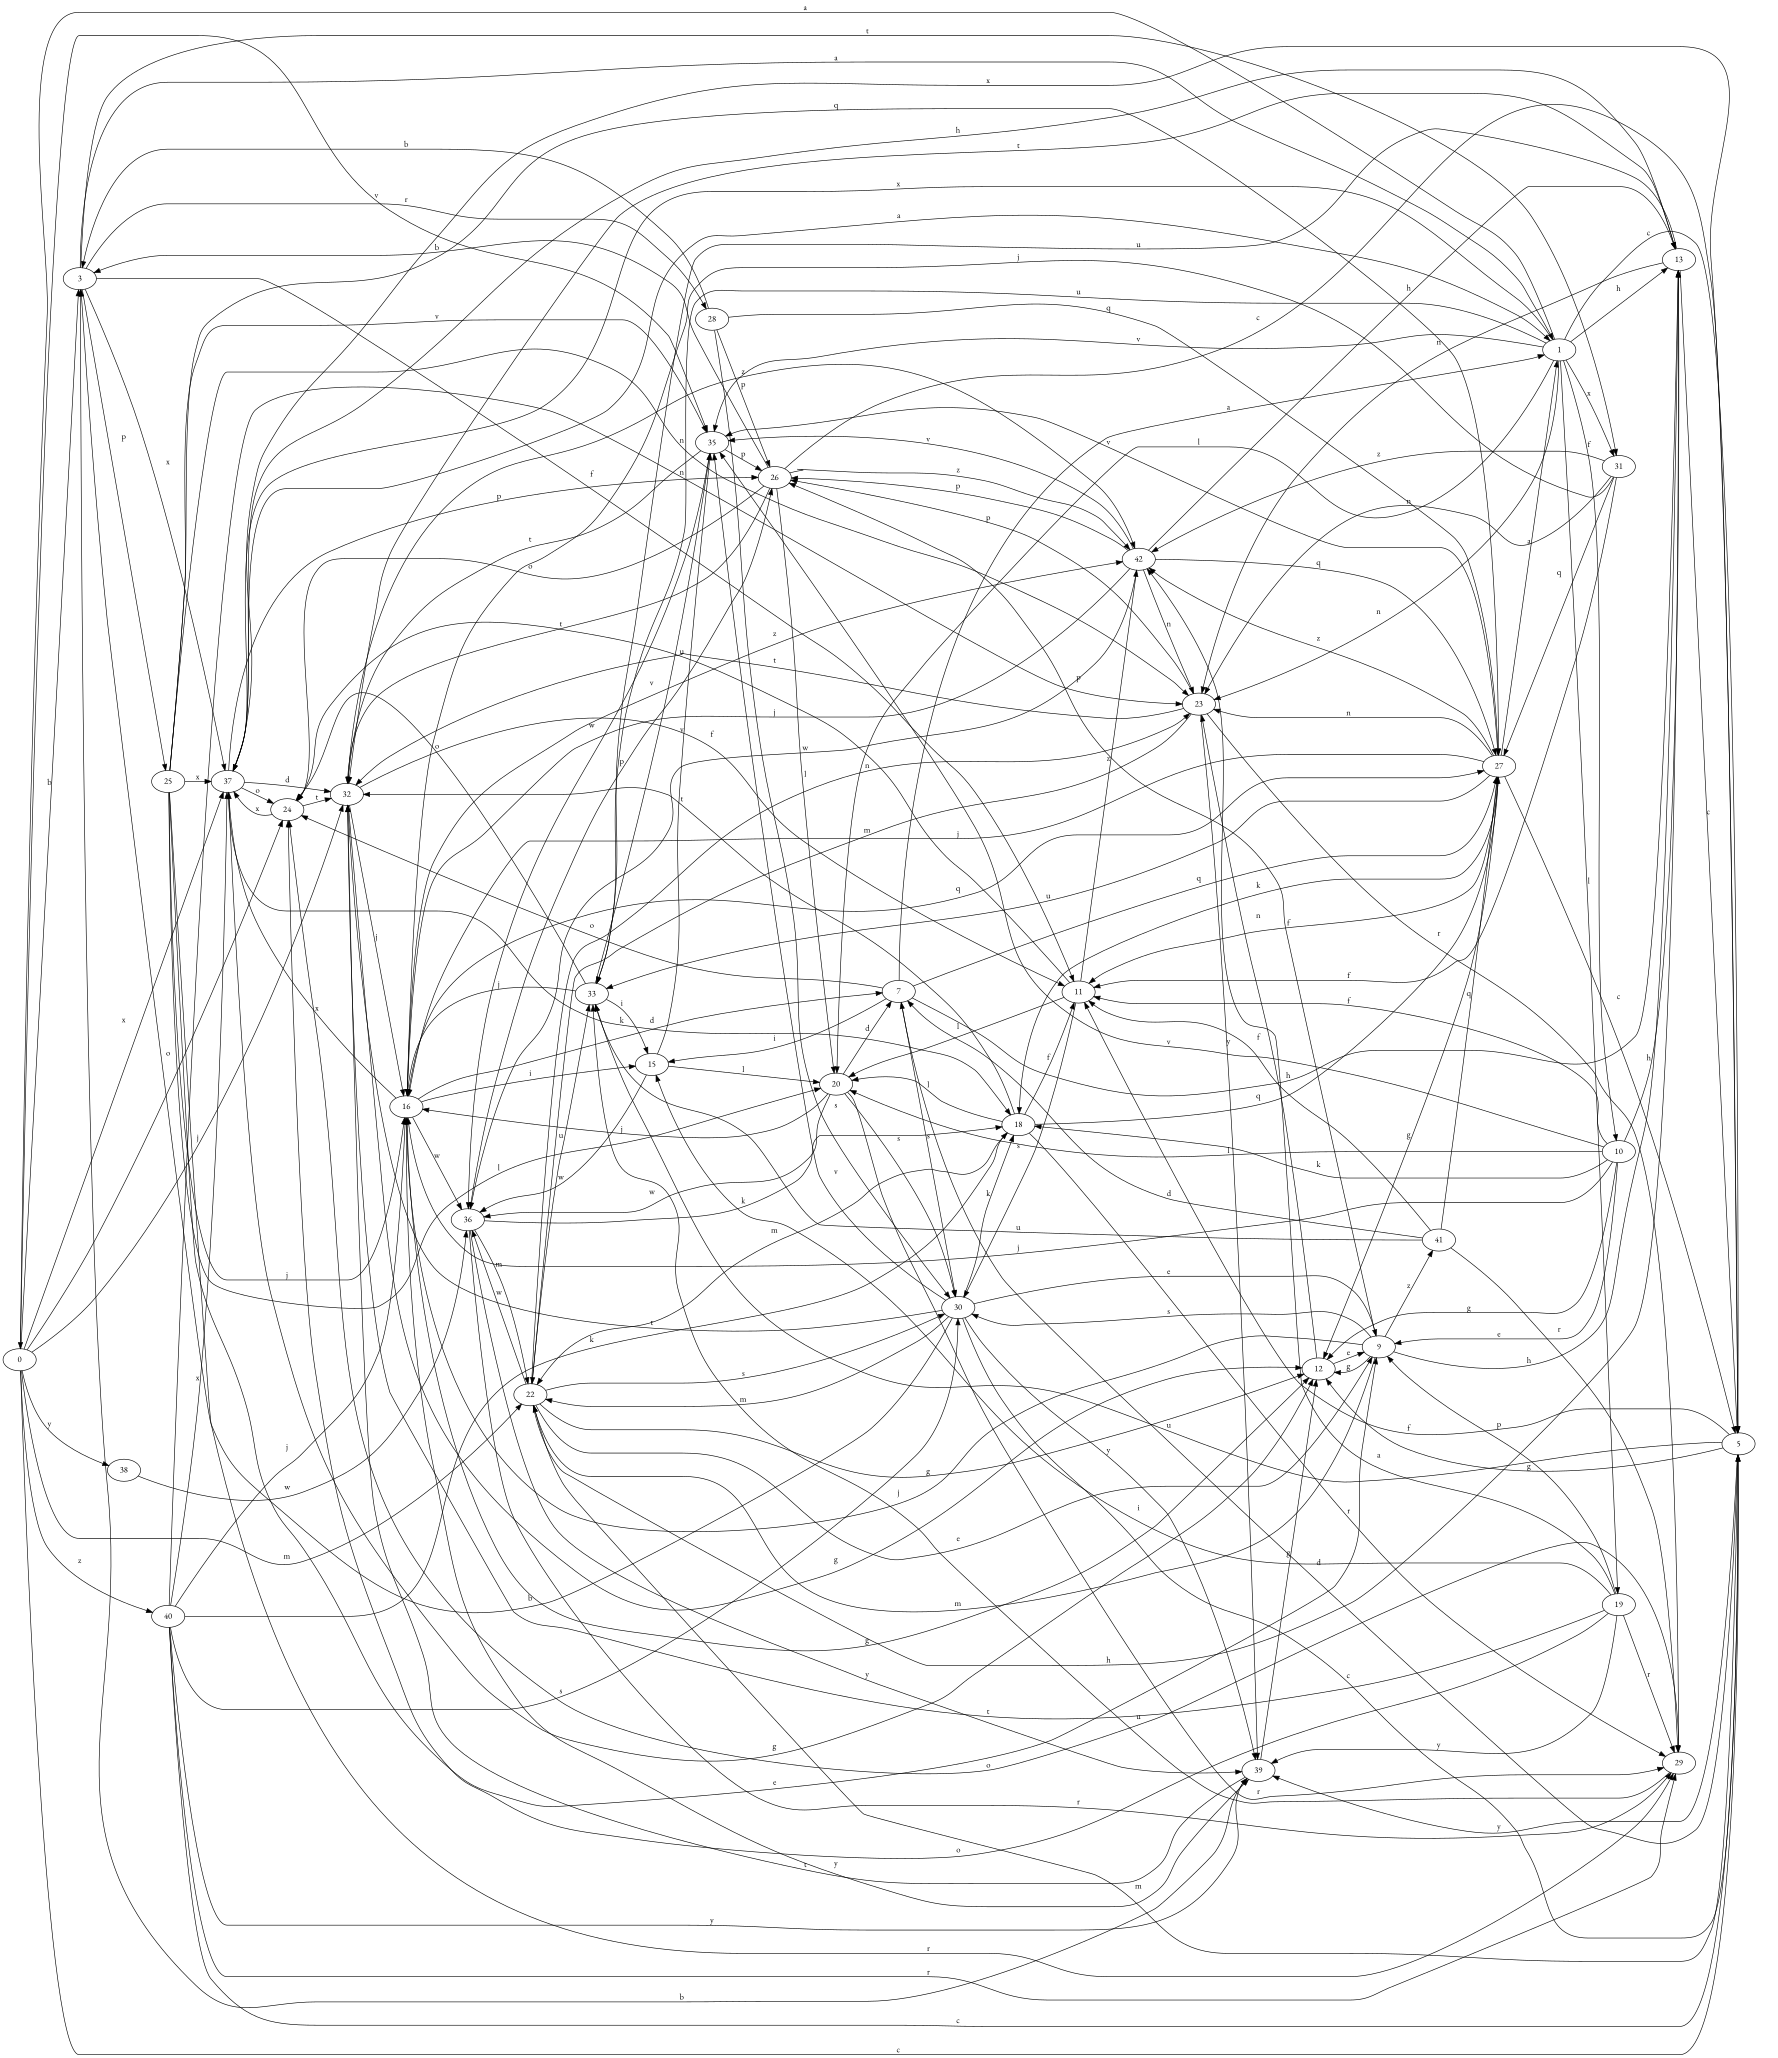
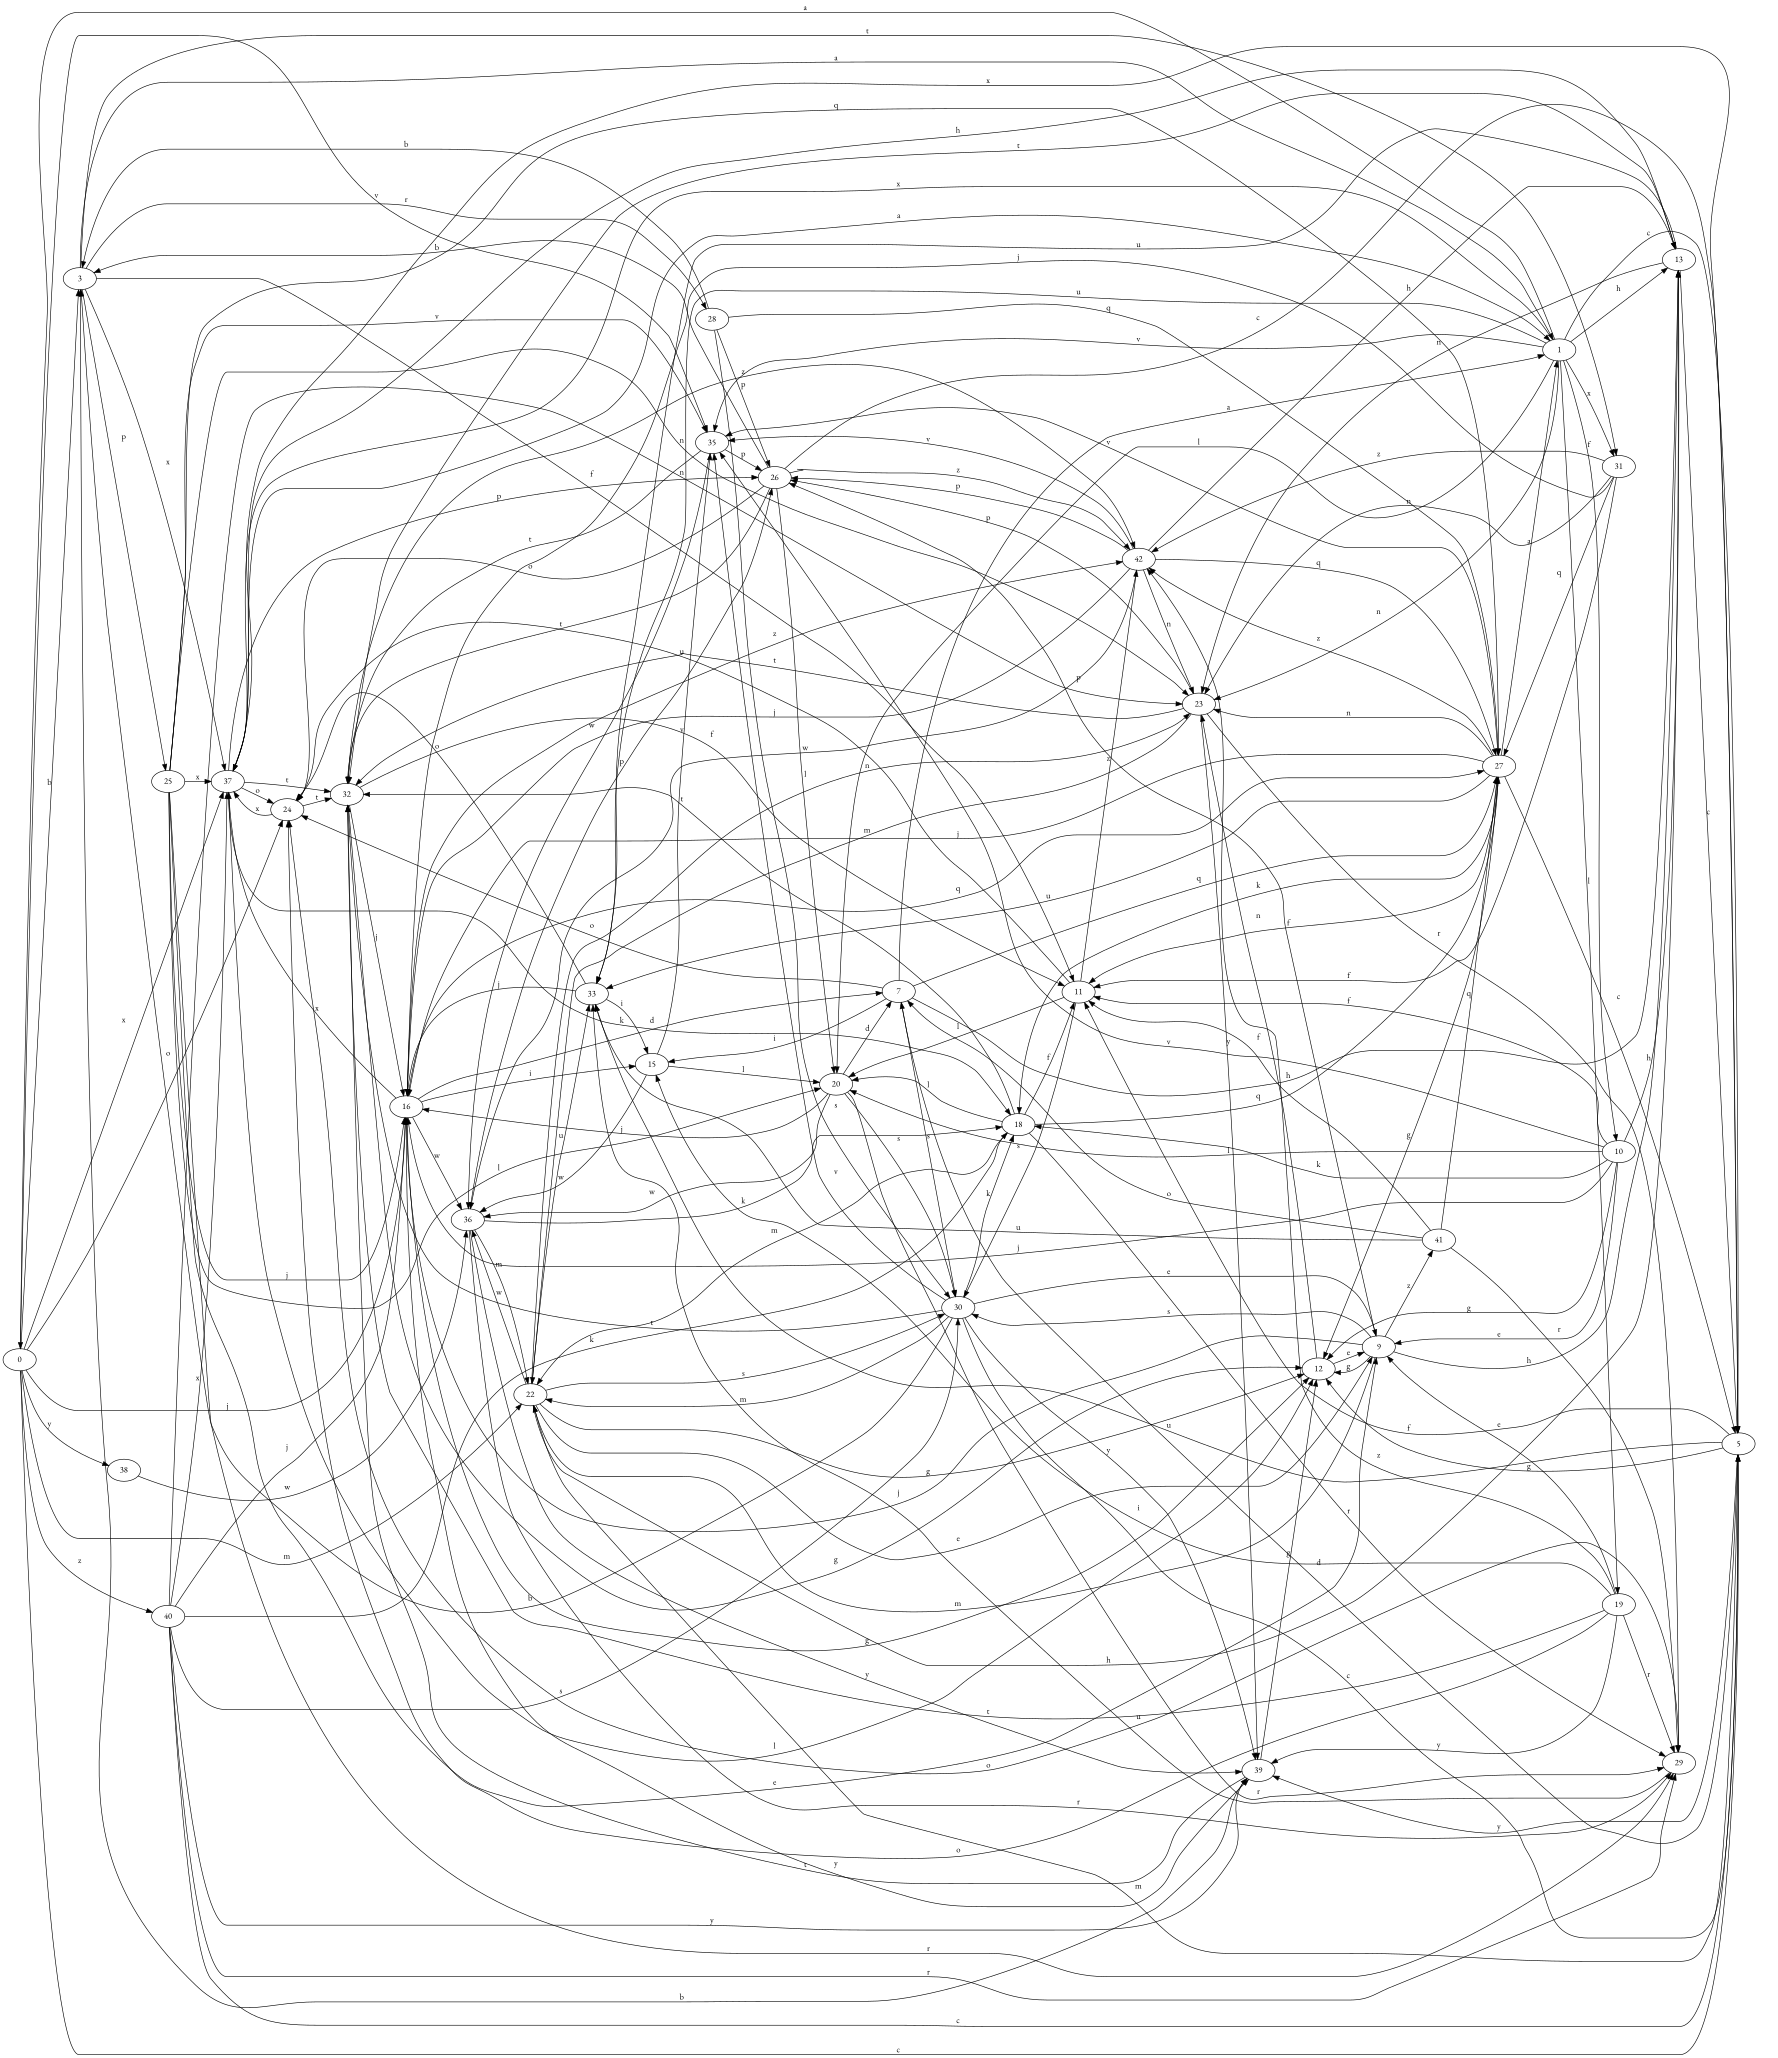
(661, 723) -> none
(287, 780) -> (287, 780)
(213, 1117) -> (307, 1397)
(1169, 1194) -> (1169, 1194)
(1499, 1425) -> (1499, 1425)
(1379, 1455) -> (1379, 1455)
(775, 1746) -> (775, 1746)
